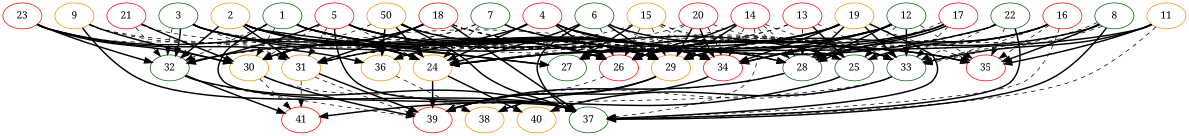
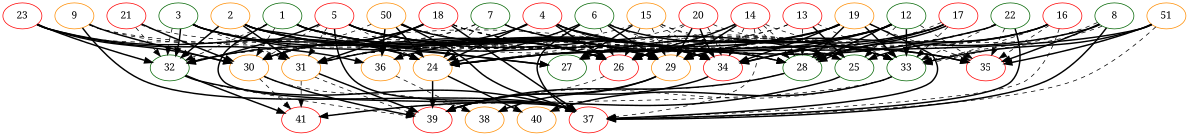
(1166, 16) -> (1166, 16)
(328, 42) -> (328, 42)
(589, 120) -> (589, 120)
